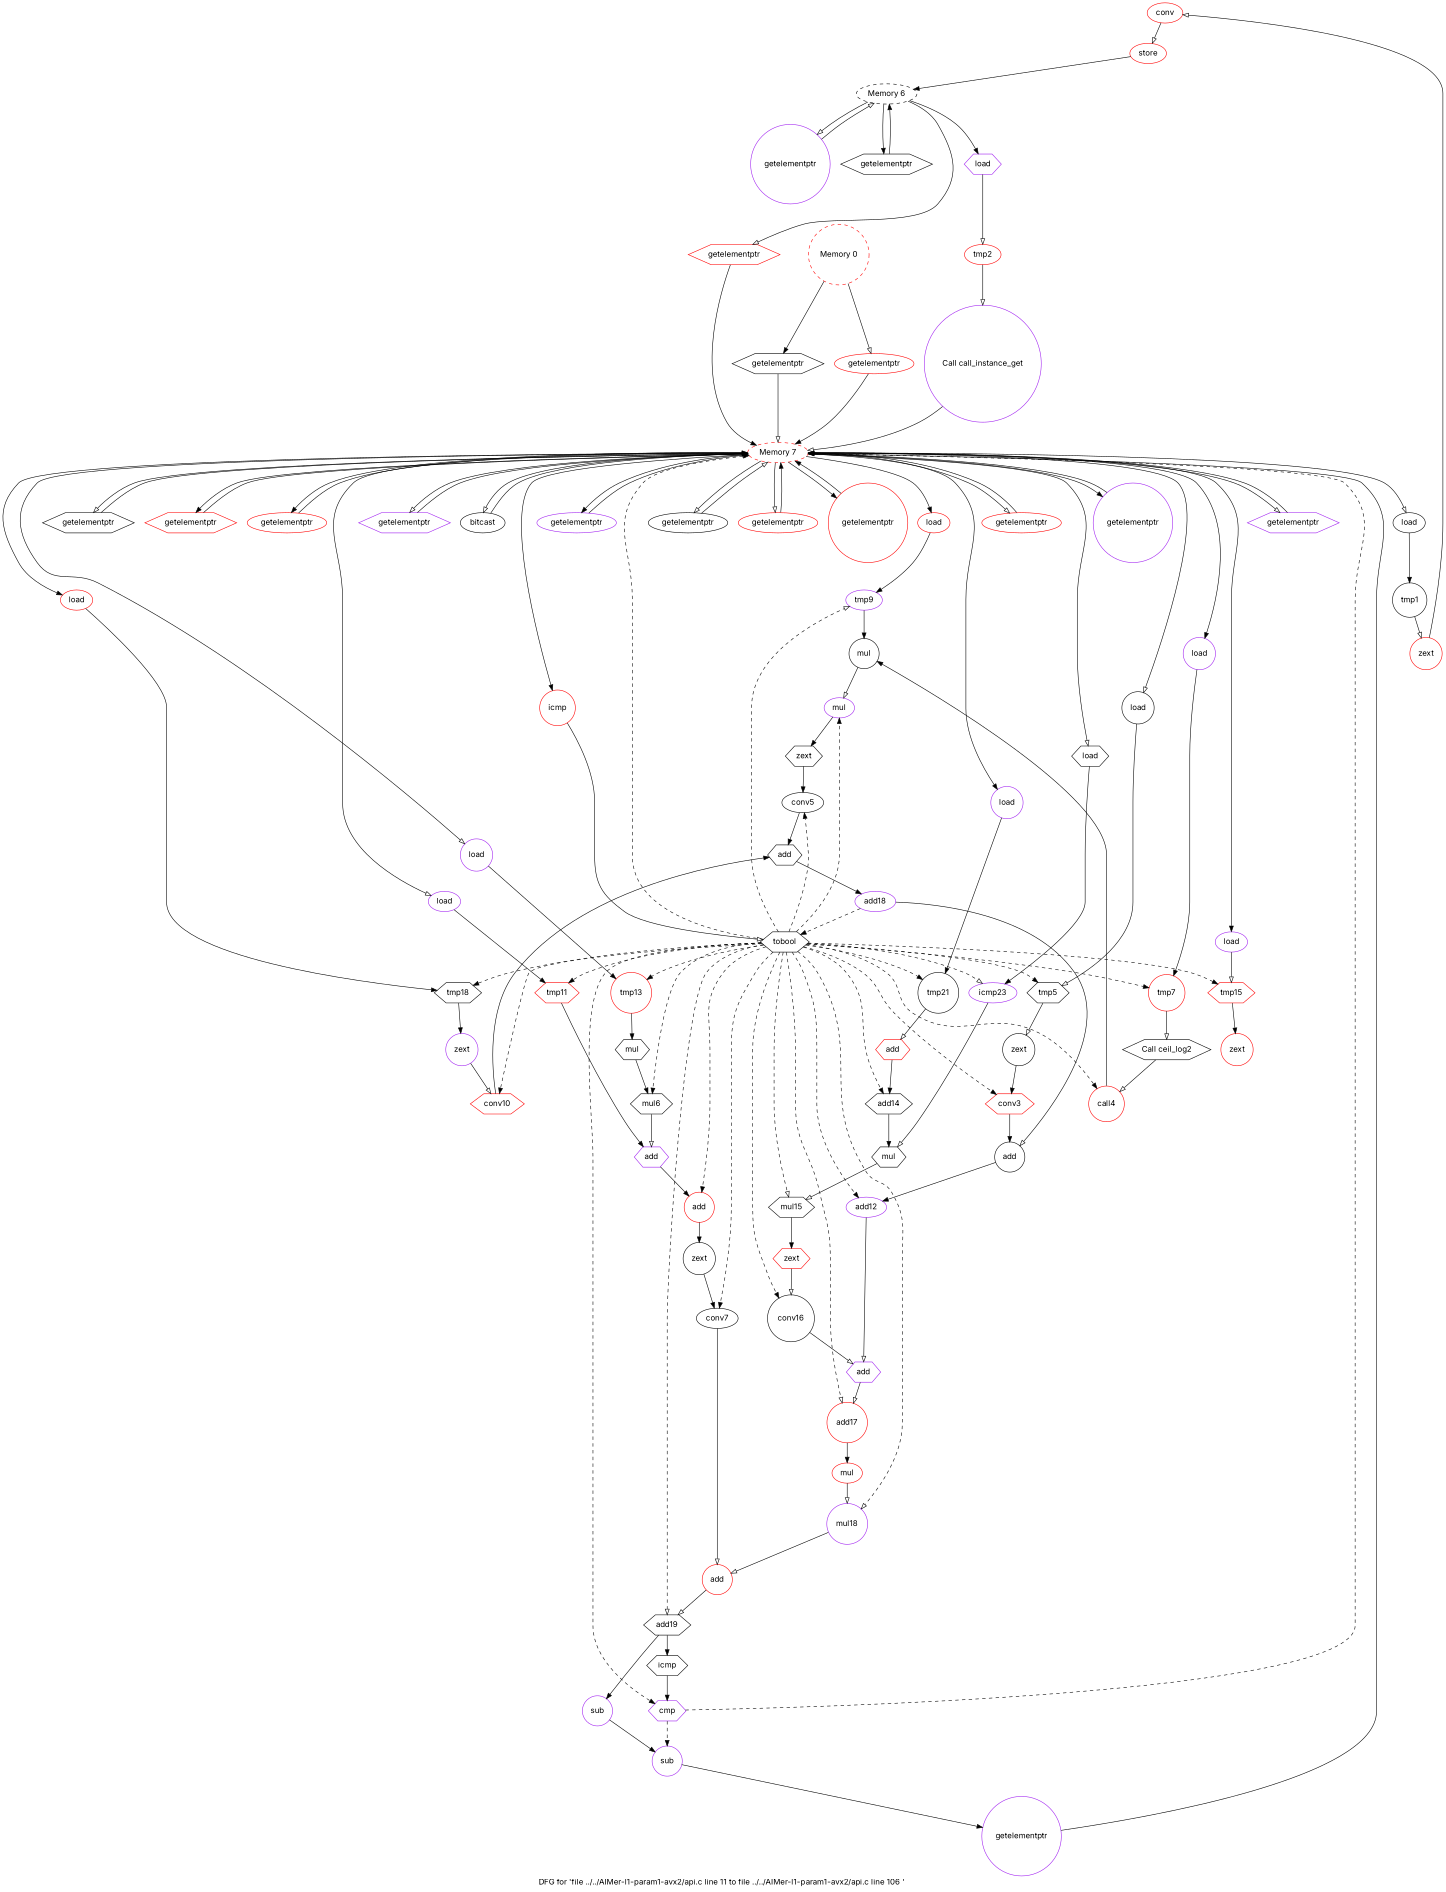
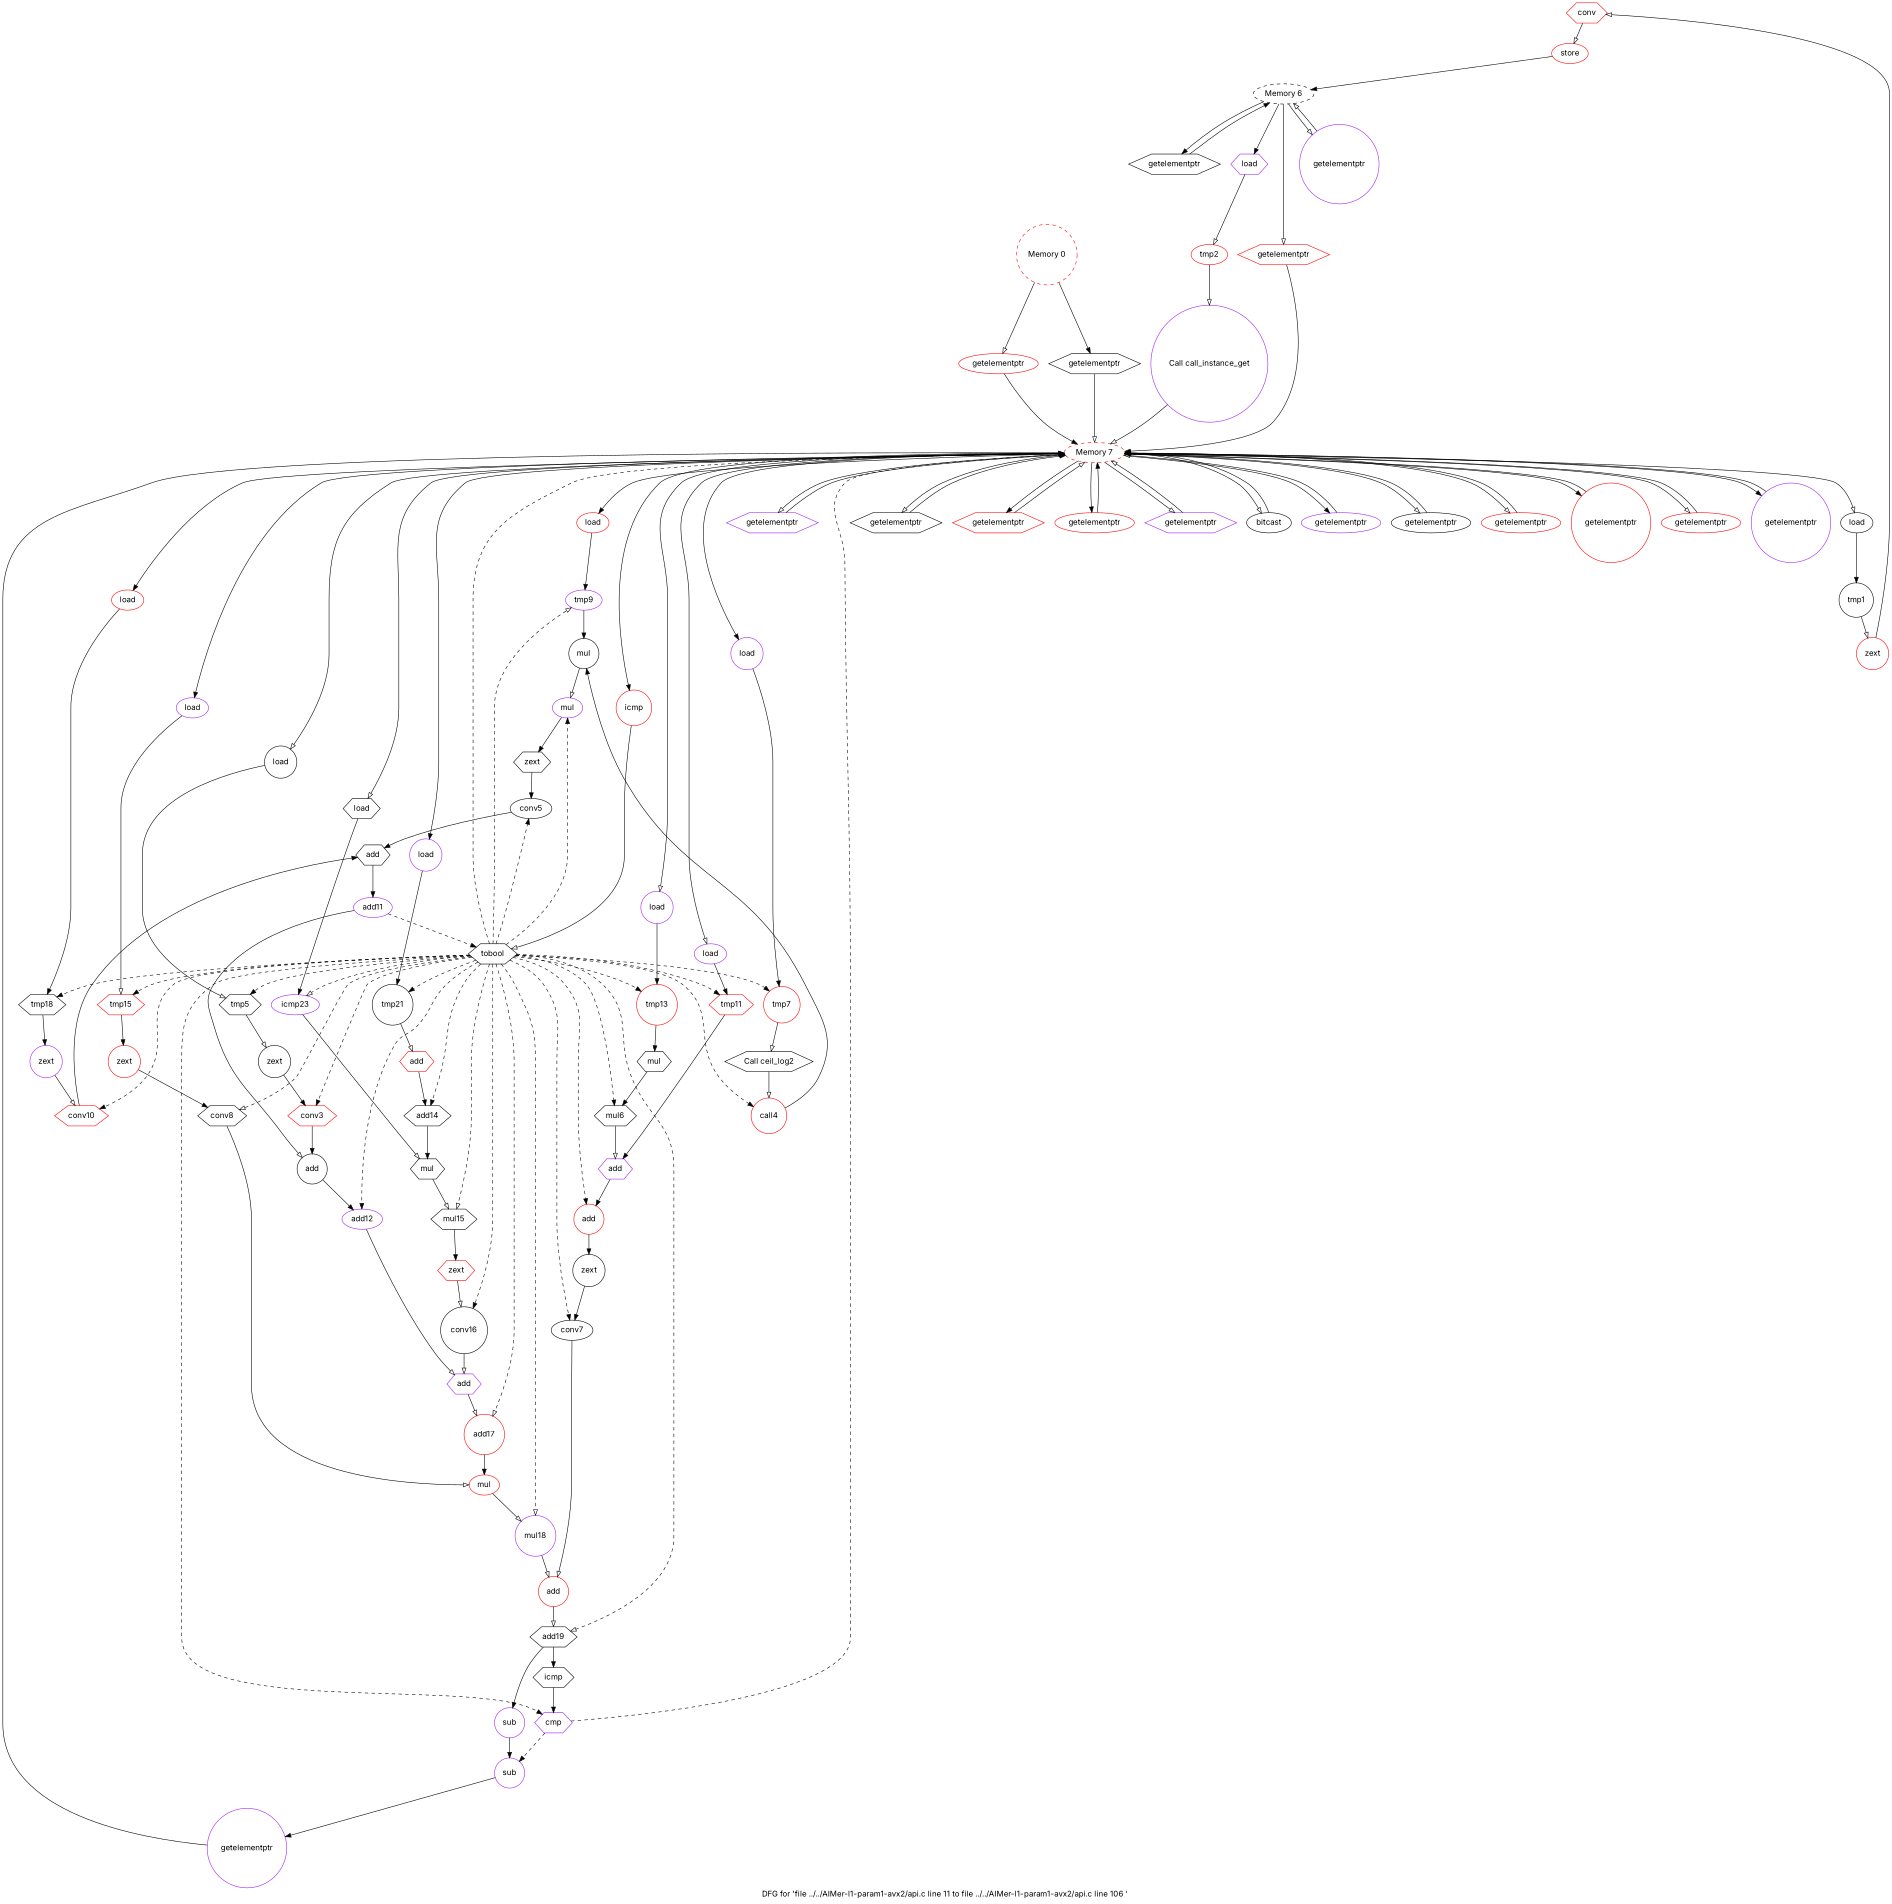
(1165, 13) -> (1587, 13)
(875, 901) -> (373, 907)
none -> (222, 1116)
